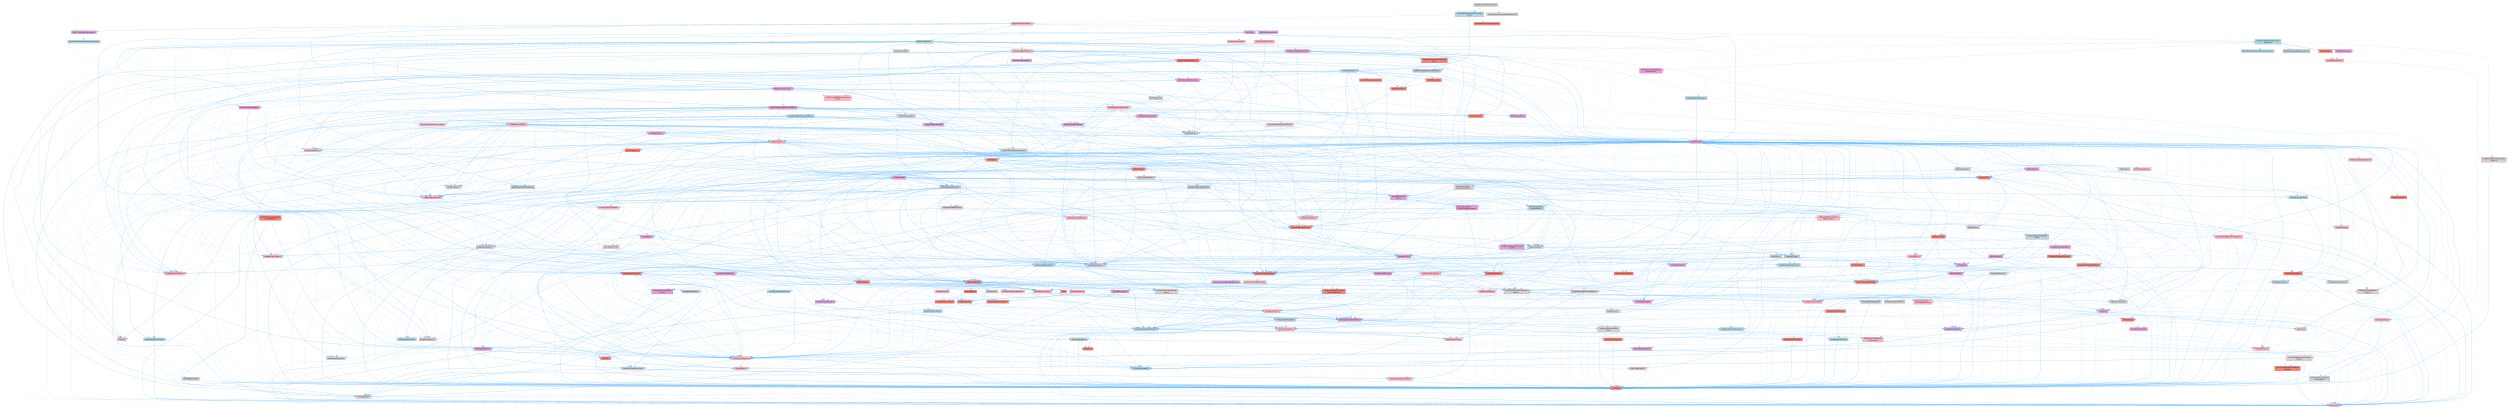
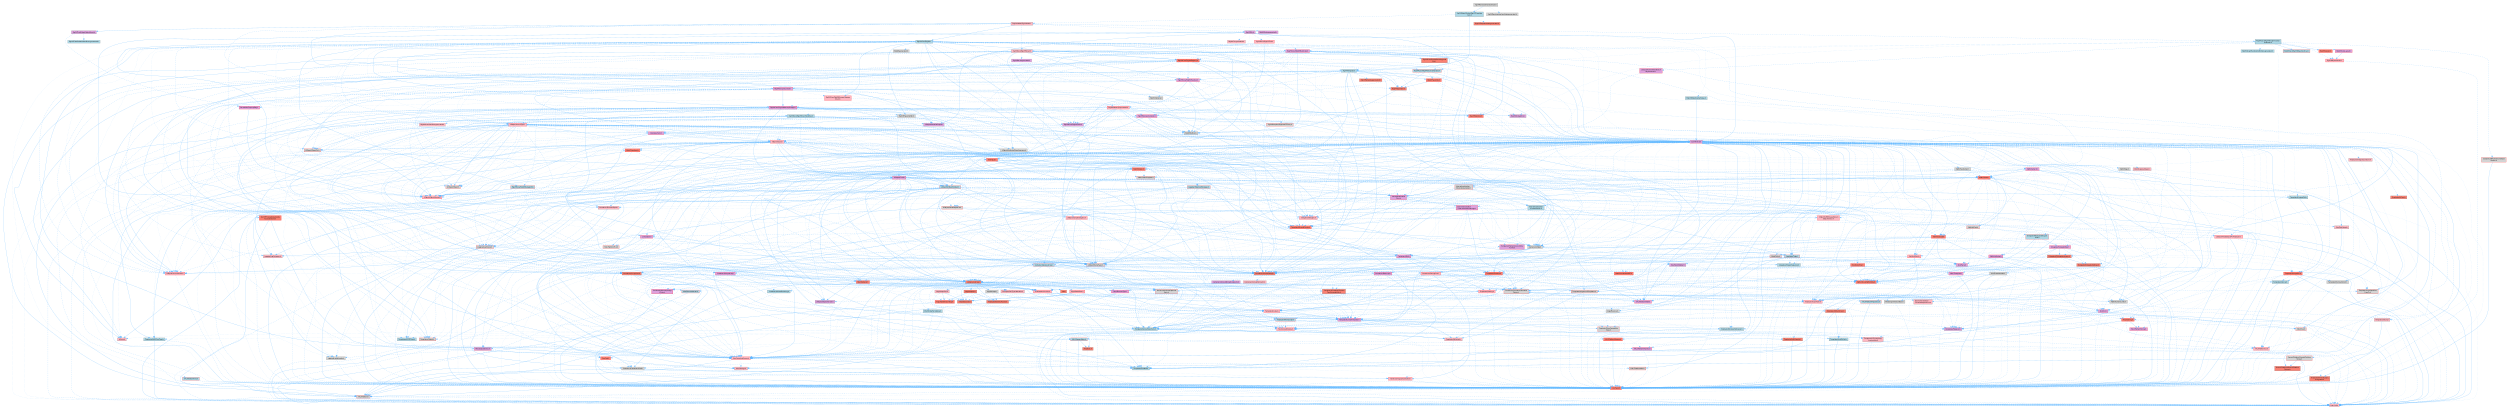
(2320, 379) -> (2320, 379)
